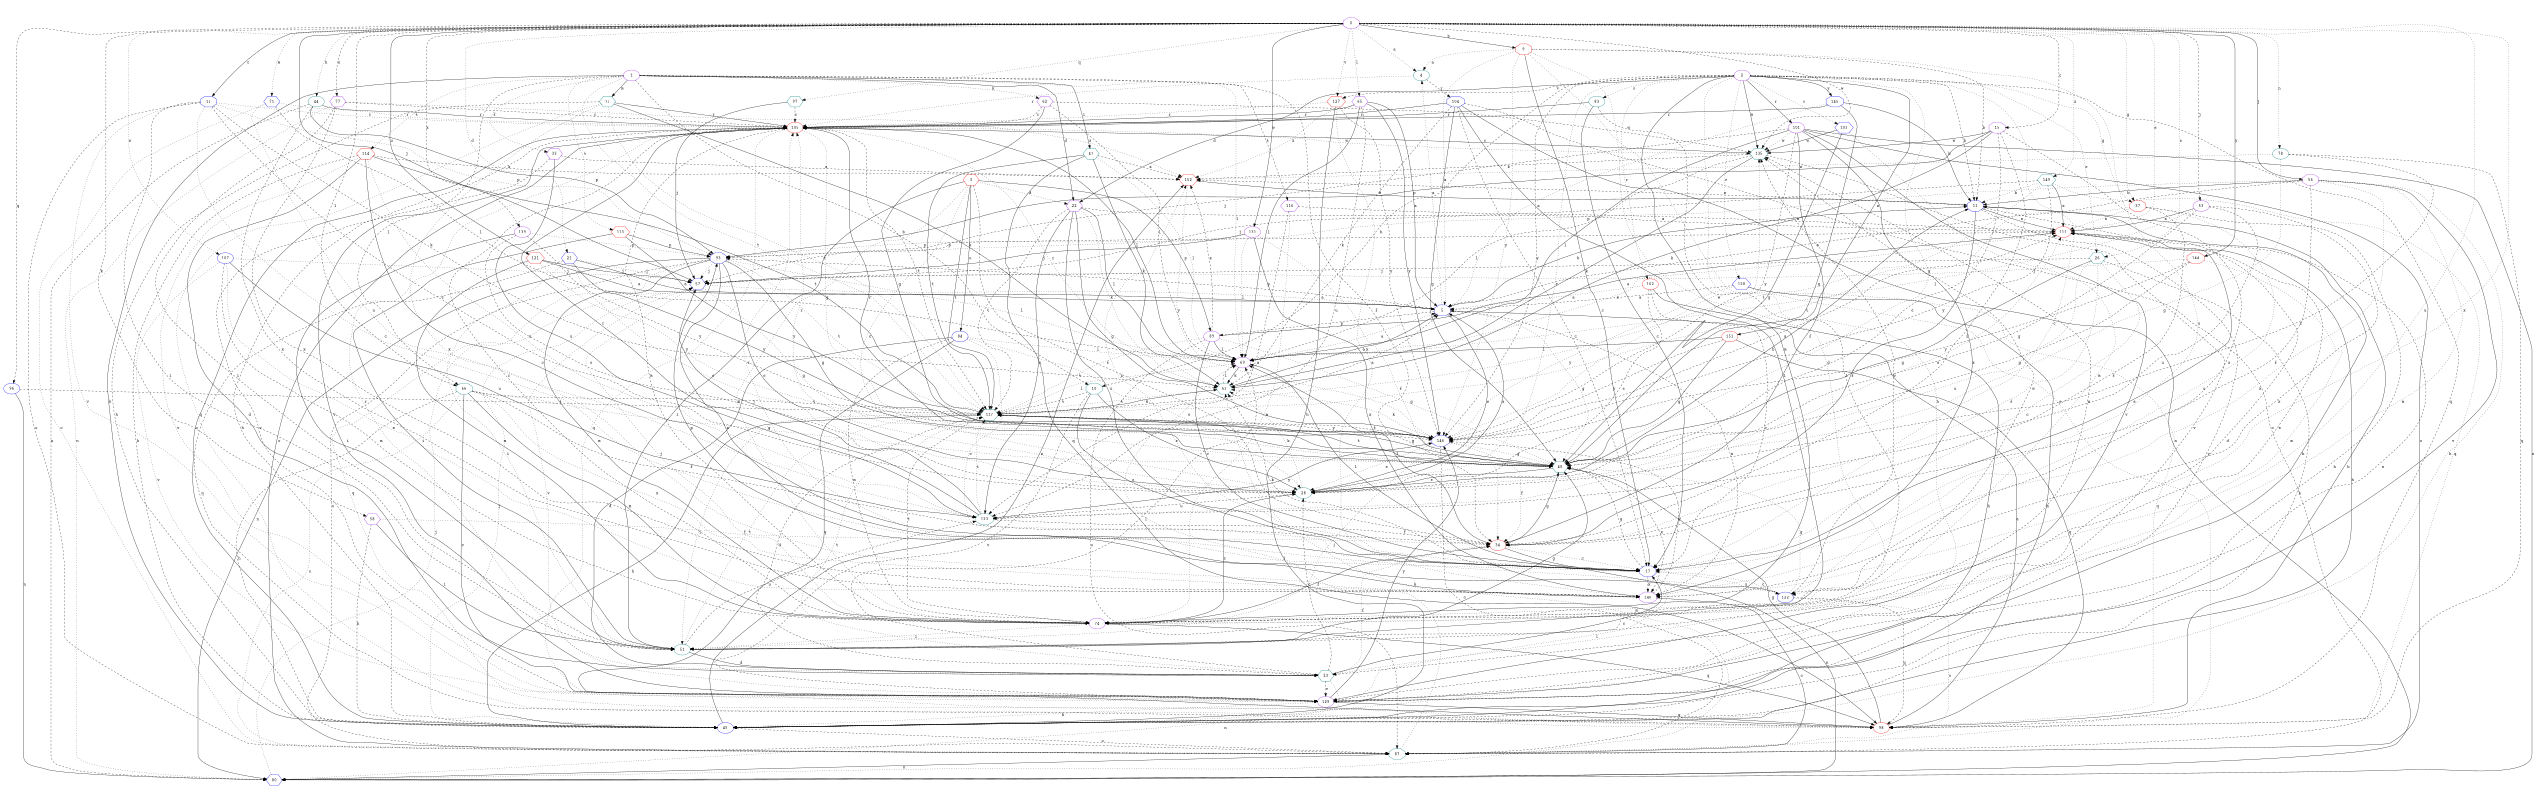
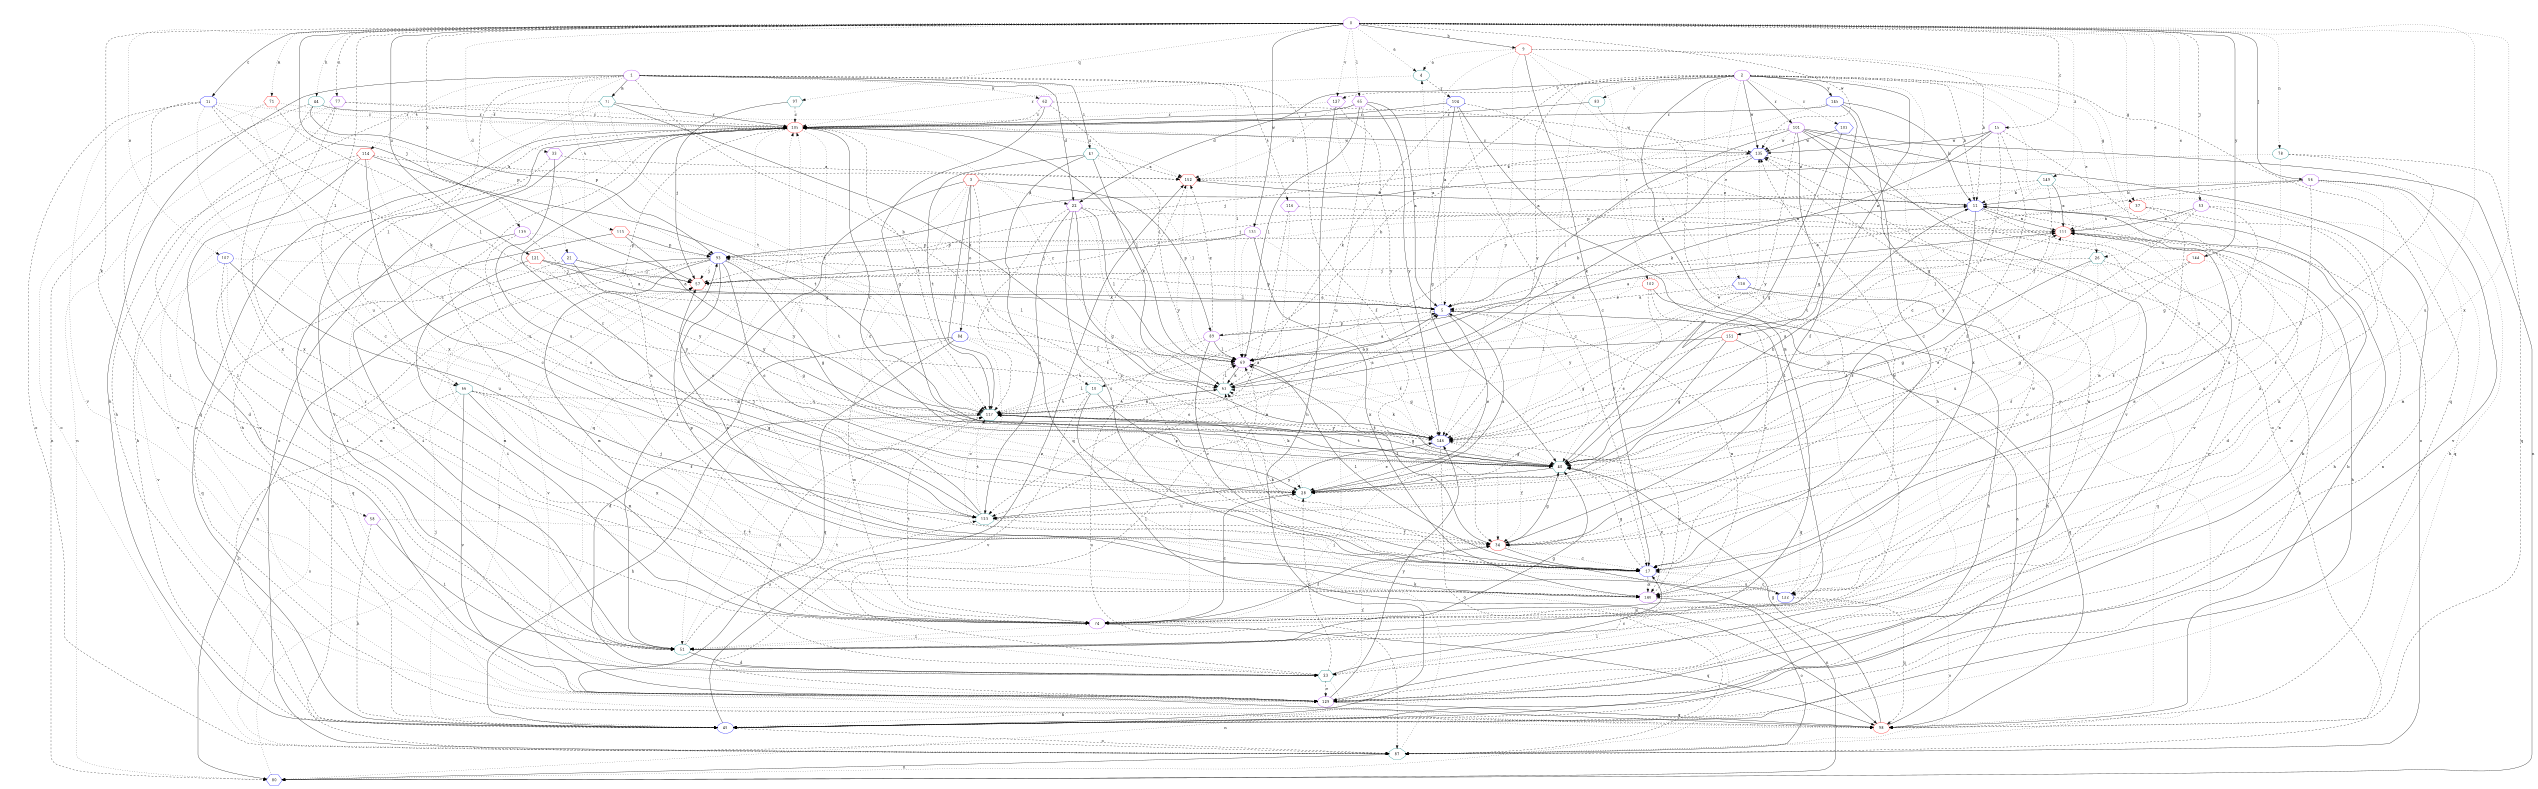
(272, 102) -> (272, 102)
(1336, 102) -> (1336, 102)
(1759, 154) -> (1759, 154)
(698, 284) -> (698, 284)
(1651, 334) -> (1901, 403)
(12, 389) -> none
(1247, 506) -> (1247, 506)
(1965, 769) -> none
